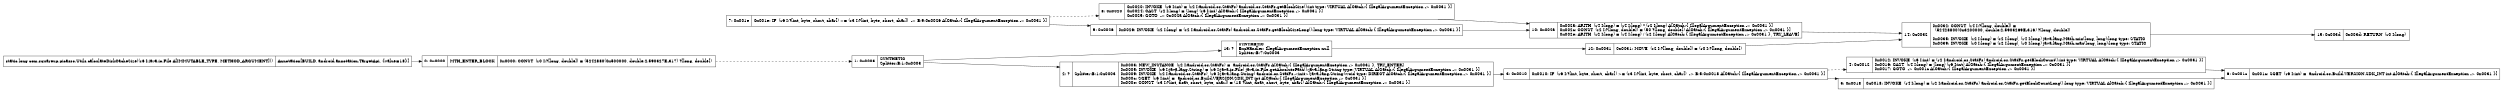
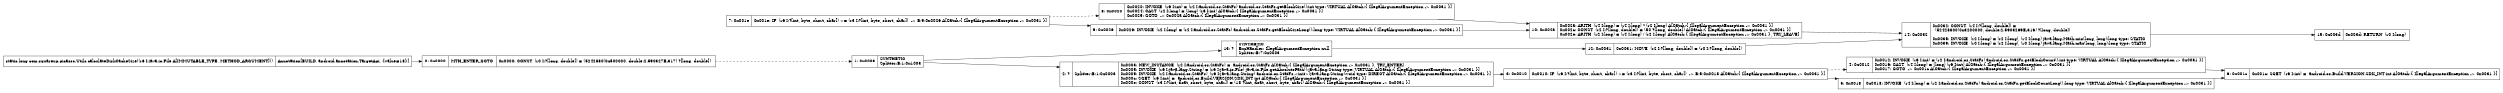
(473, 61) -> (472, 61)
(901, 63) -> (901, 63)
